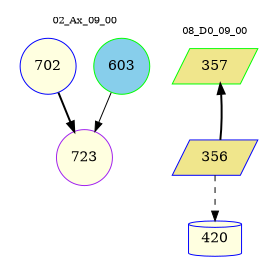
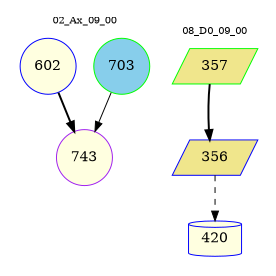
(48, 66) -> (48, 66)
(122, 66) -> (122, 66)
(222, 117) -> (208, 107)
(84, 158) -> (84, 158)
